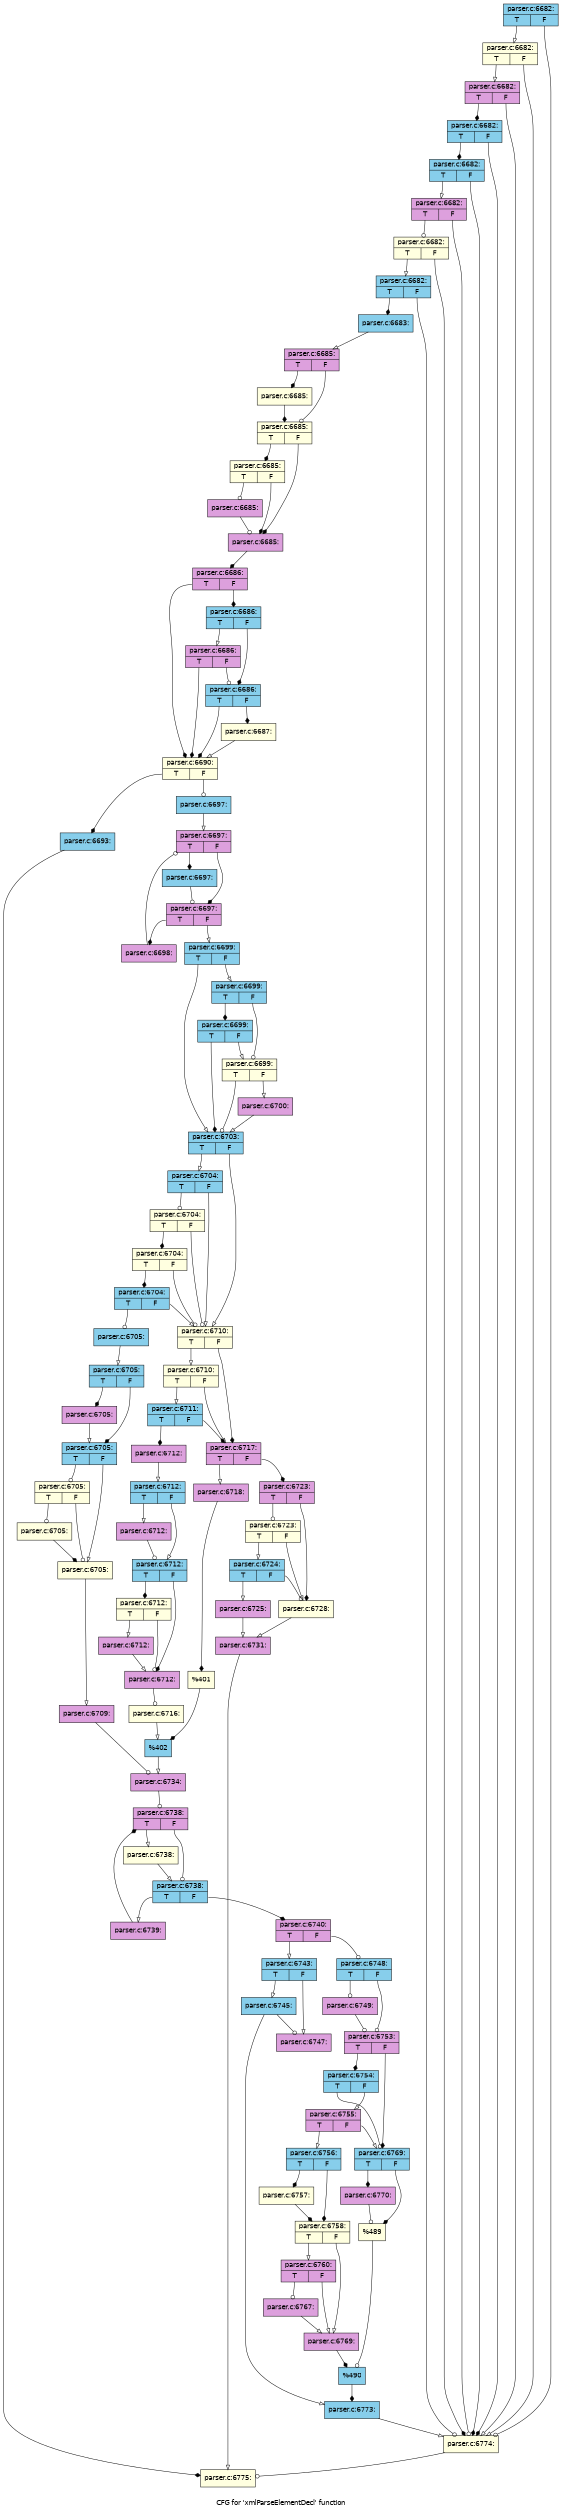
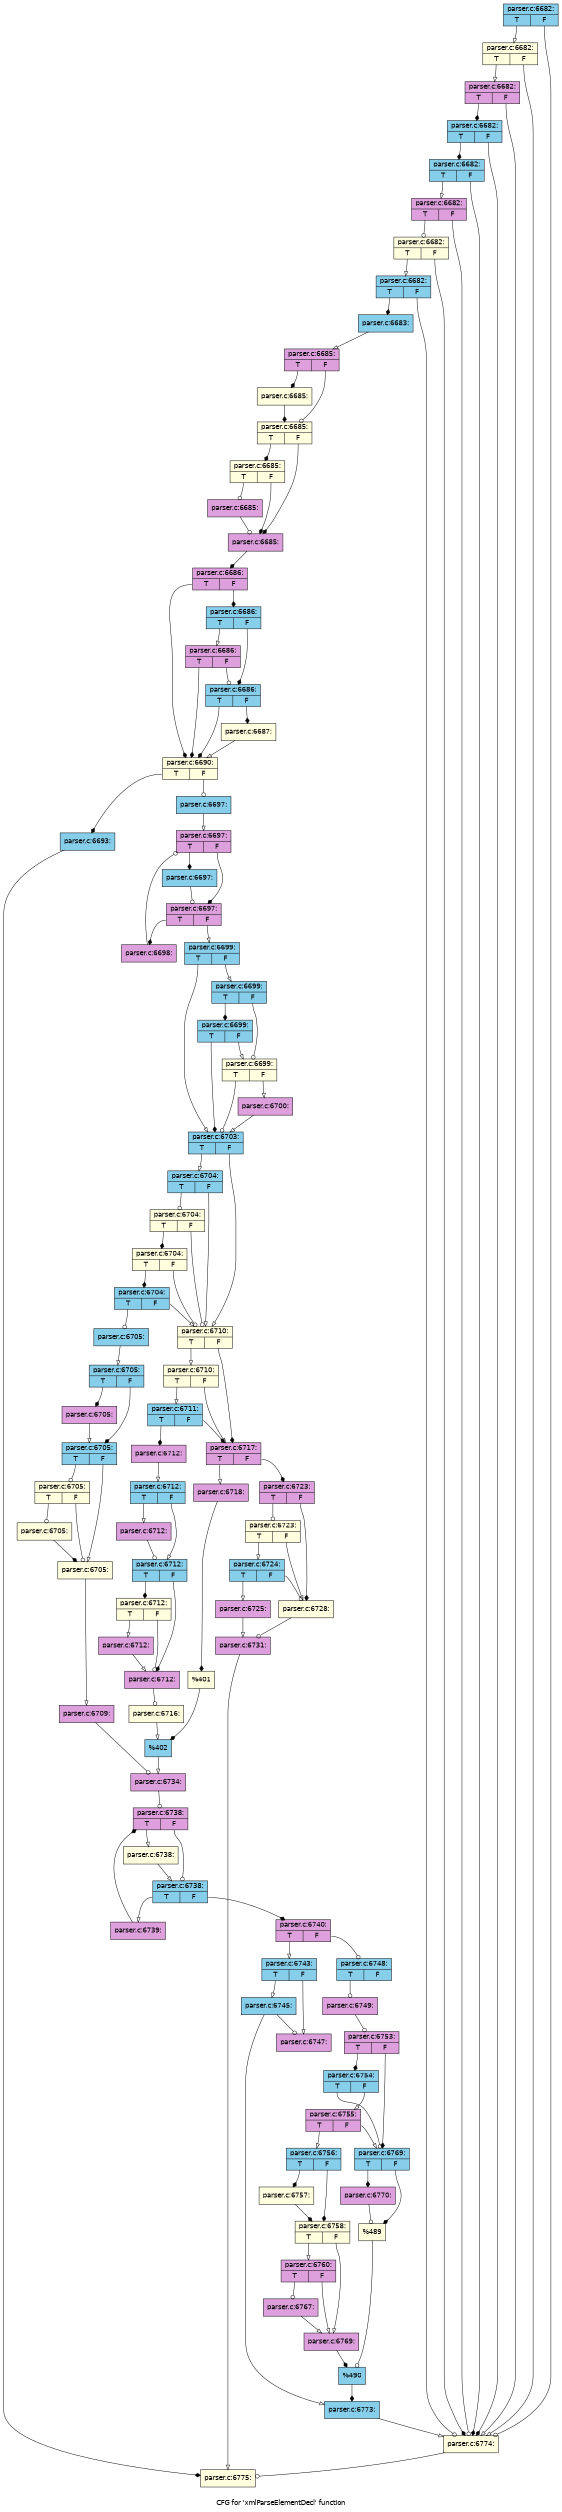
(276, 1626) -> (276, 1626)
(382, 2004) -> none
